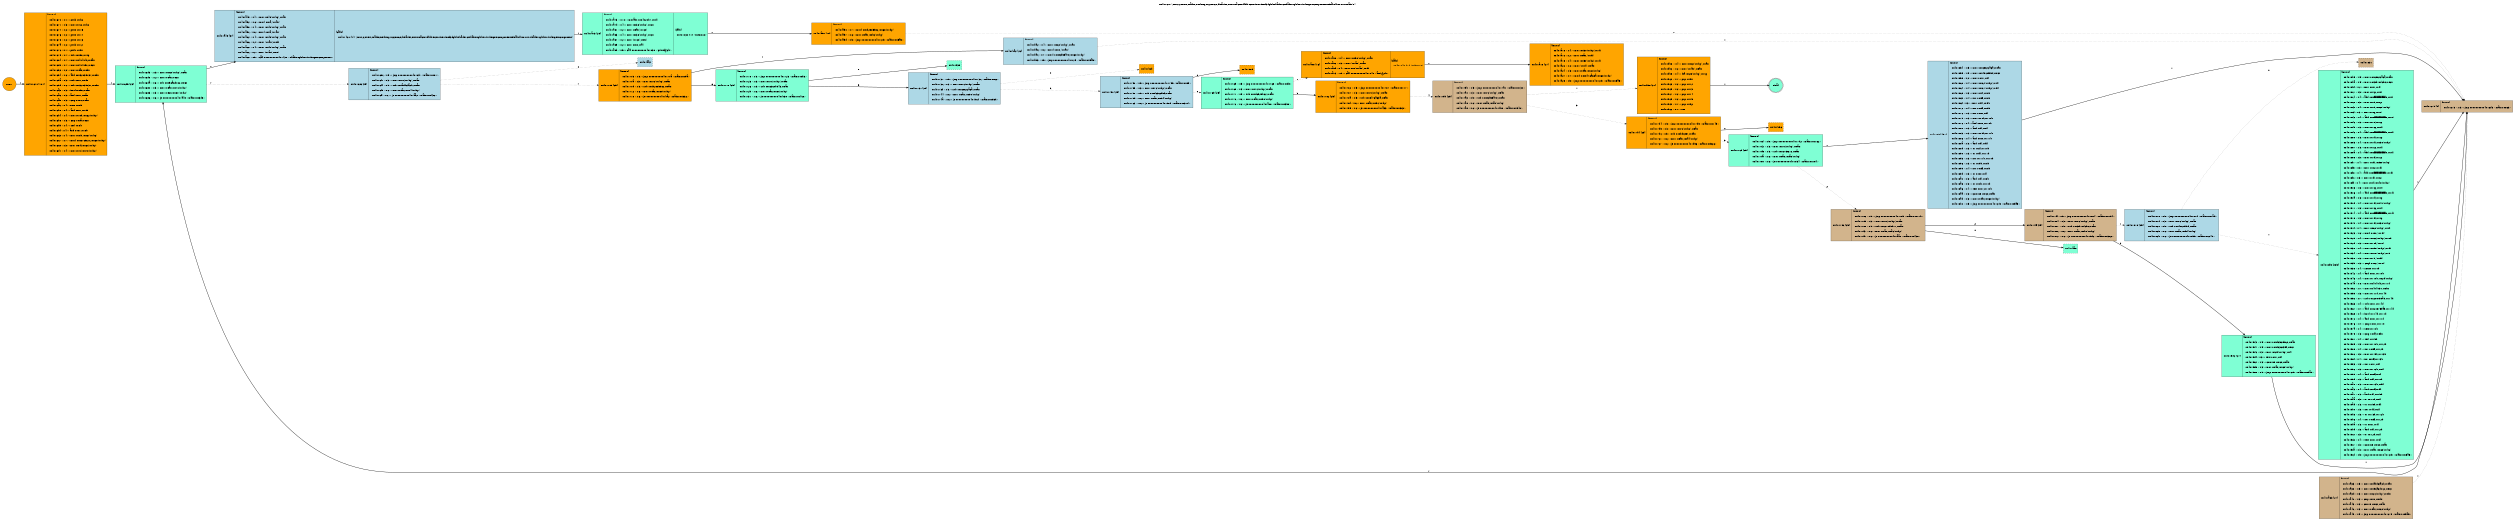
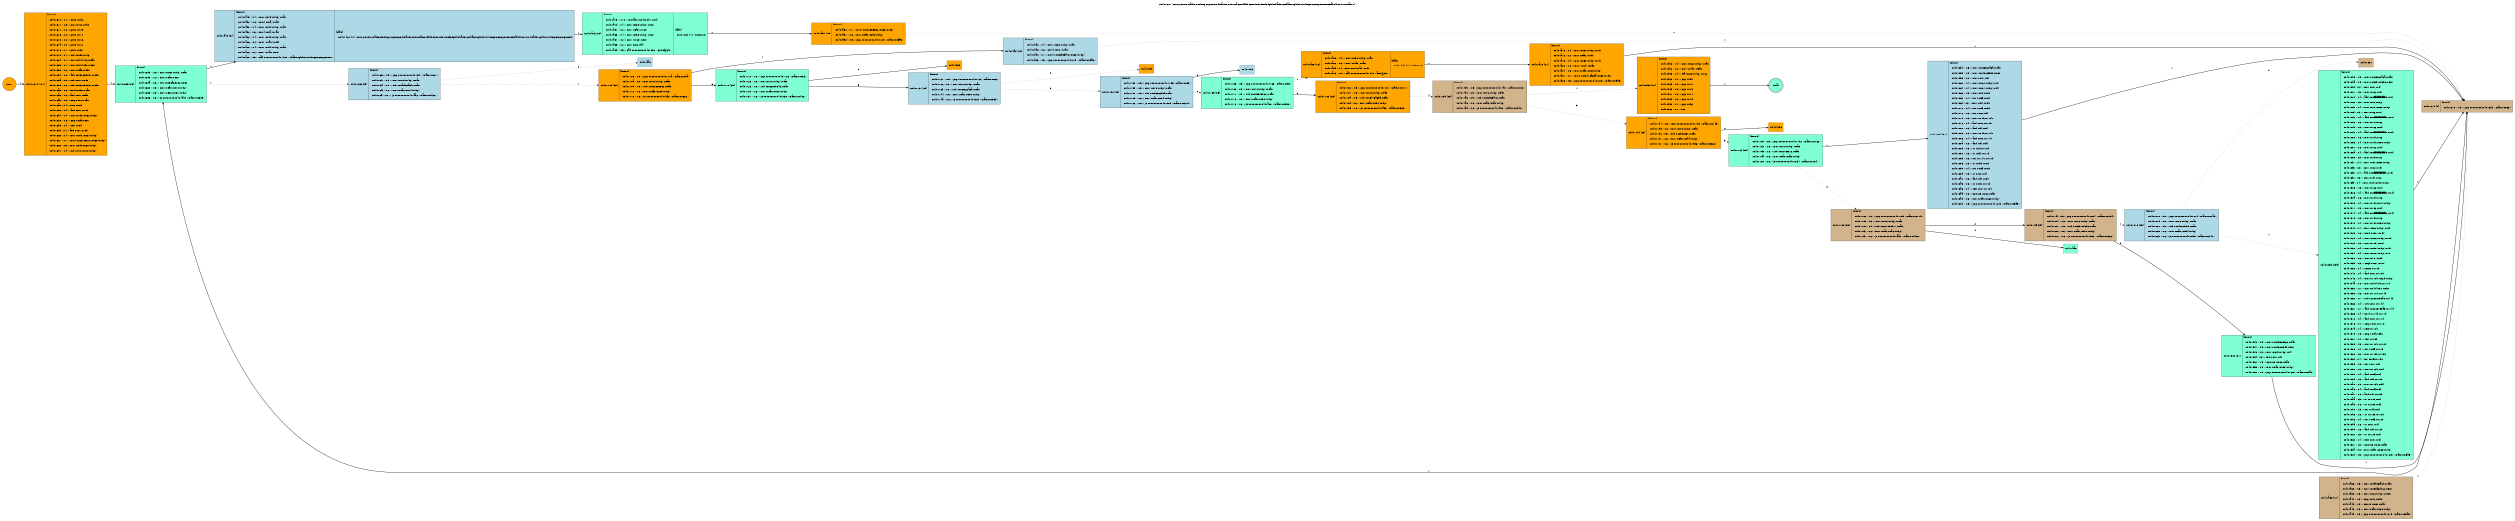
none -> (2053, 47)
(954, 65) -> (954, 65)
(1247, 70) -> (1247, 70)
